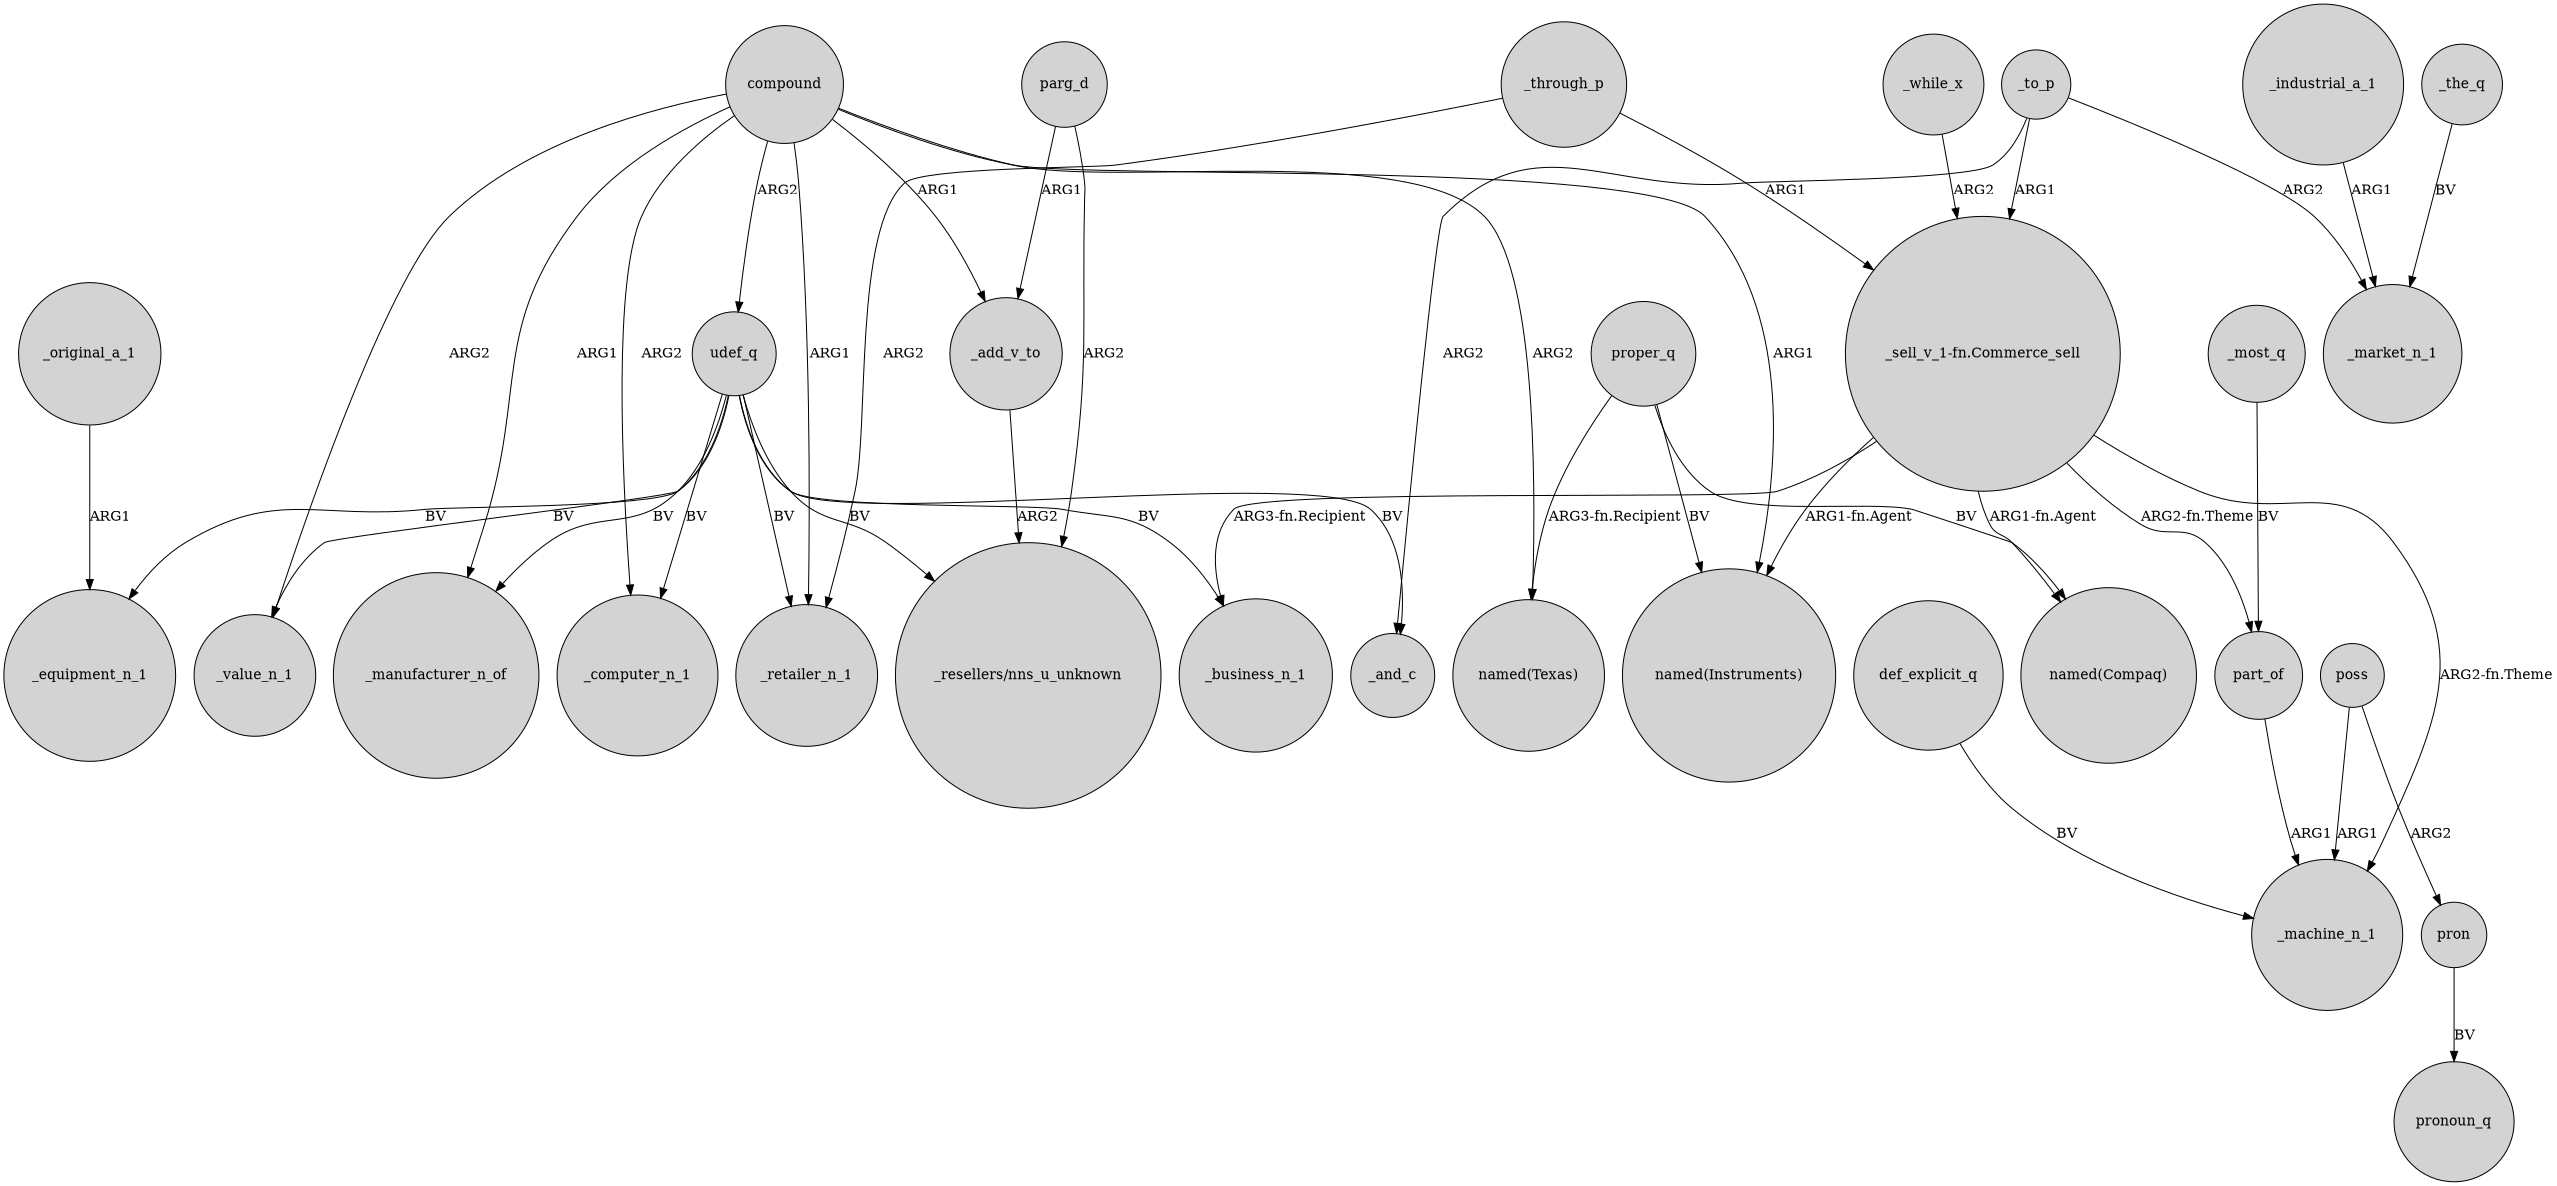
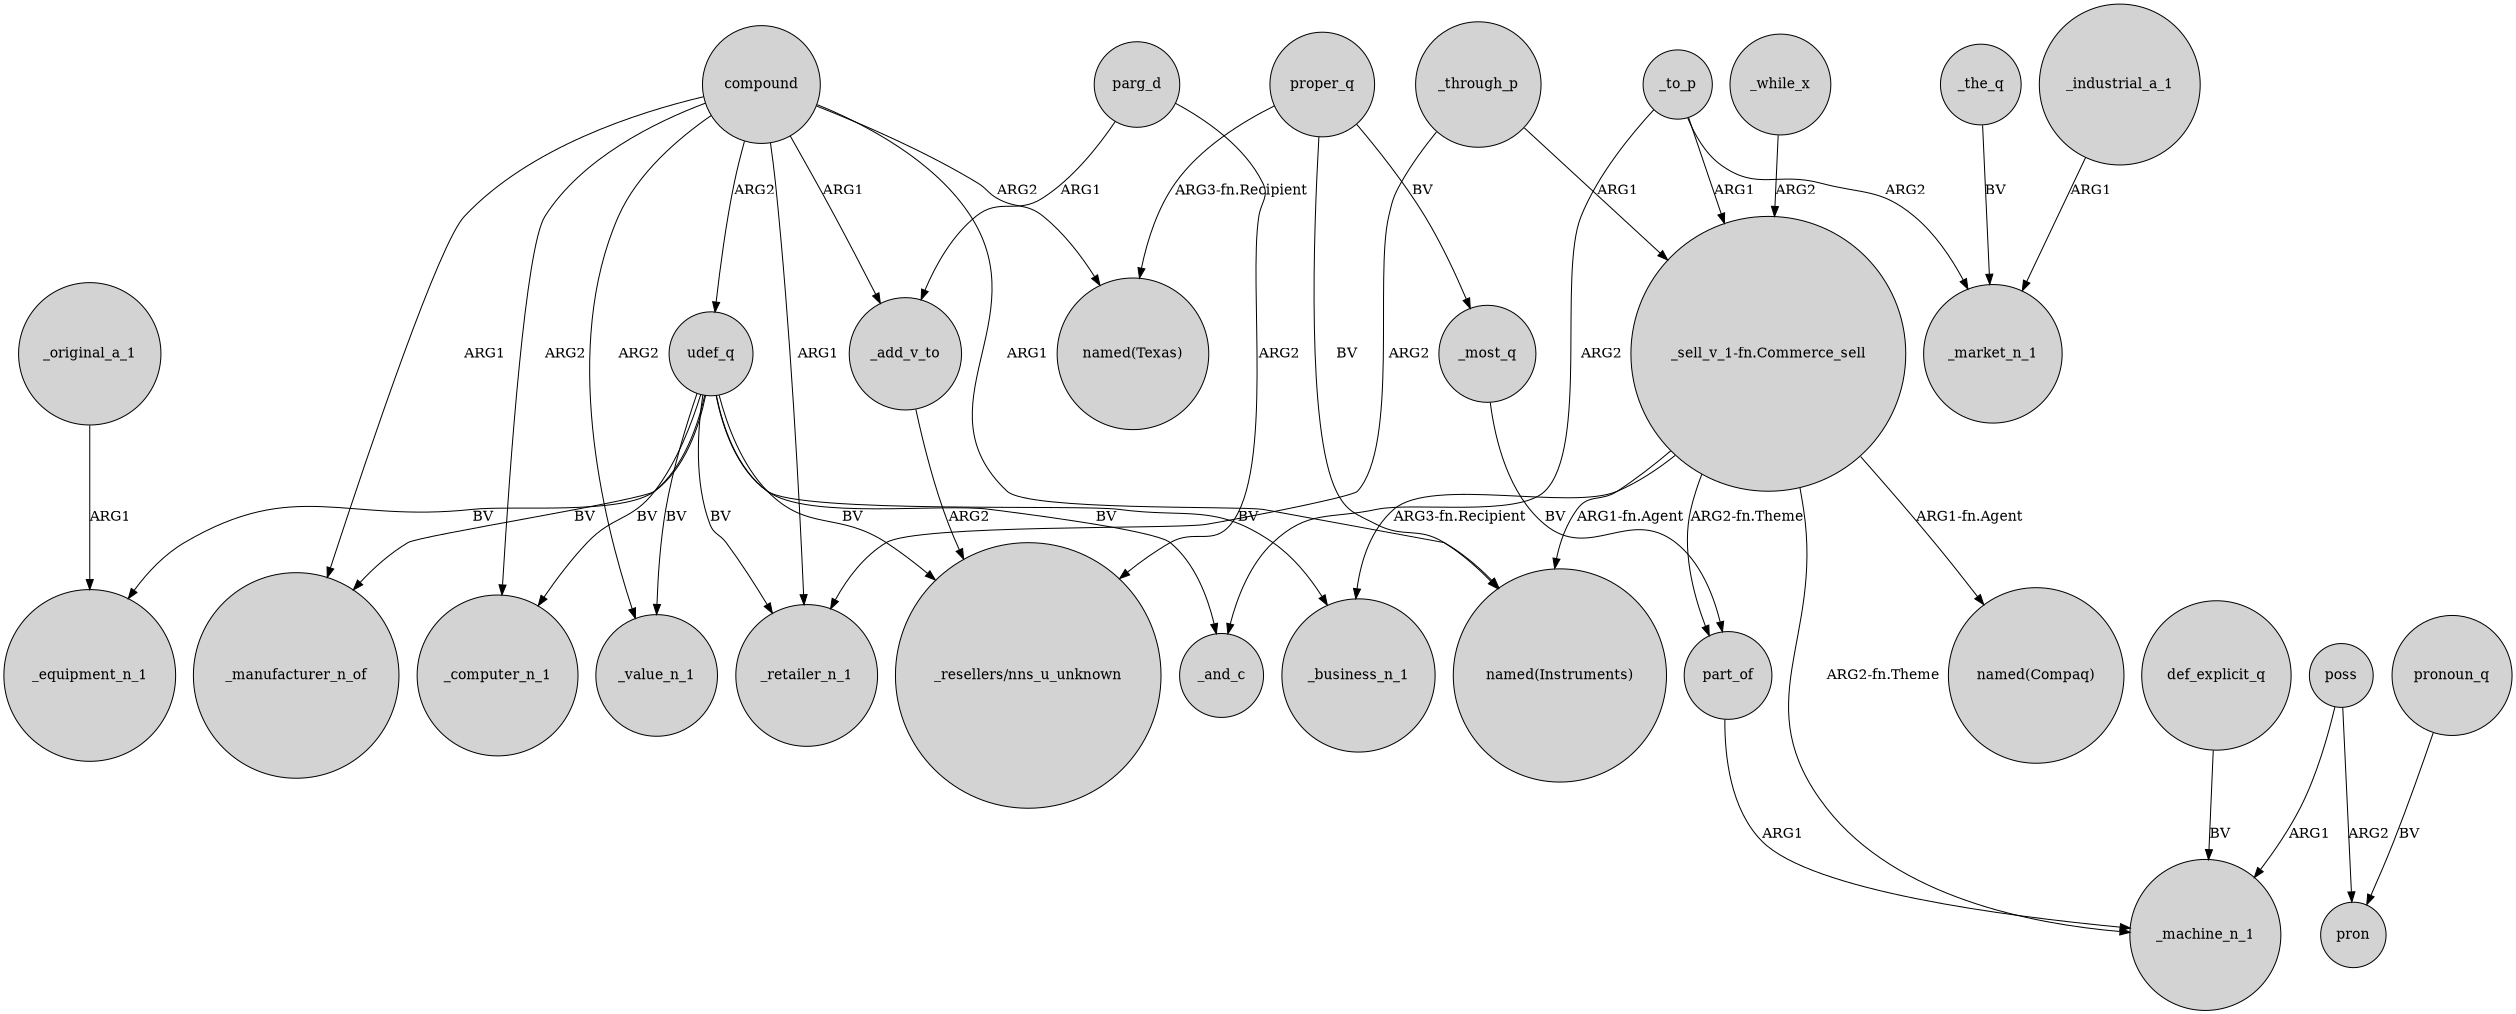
(1845, 506) -> (1419, 207)
(2454, 1009) -> (2404, 815)
